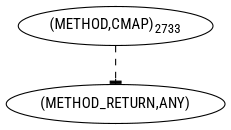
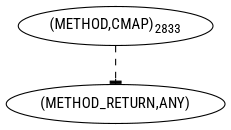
(168, 24) -> (168, 24)
